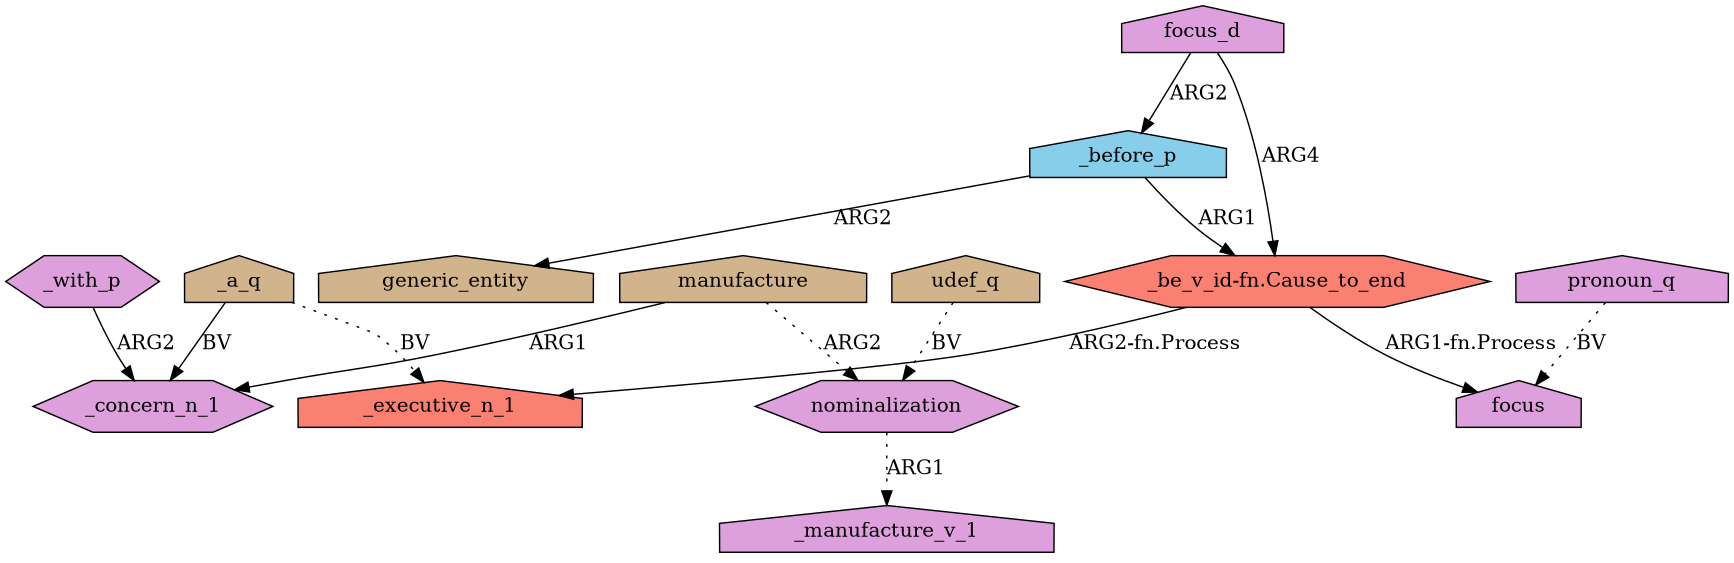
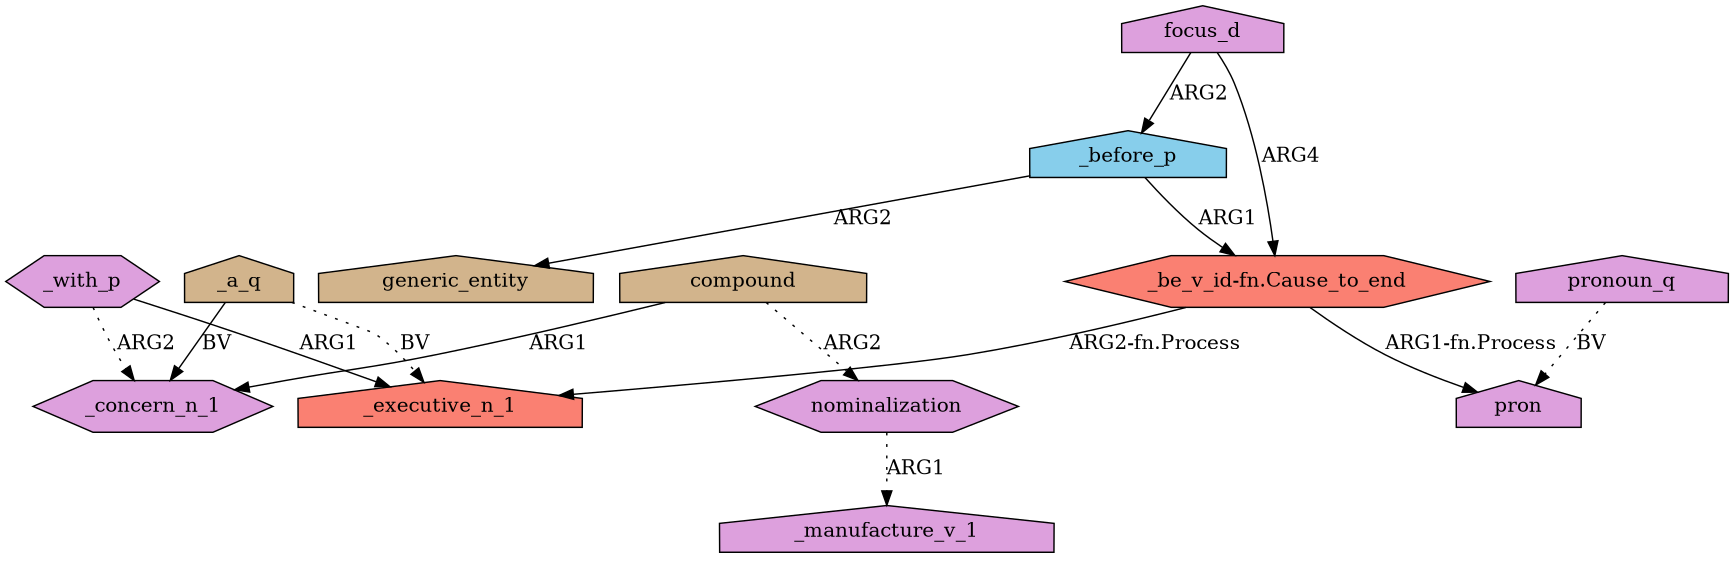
(743, 281) -> (743, 281)
(966, 281) -> none
(108, 339) -> (108, 339)
none -> (255, 339)
(1519, 406) -> (1519, 406)
